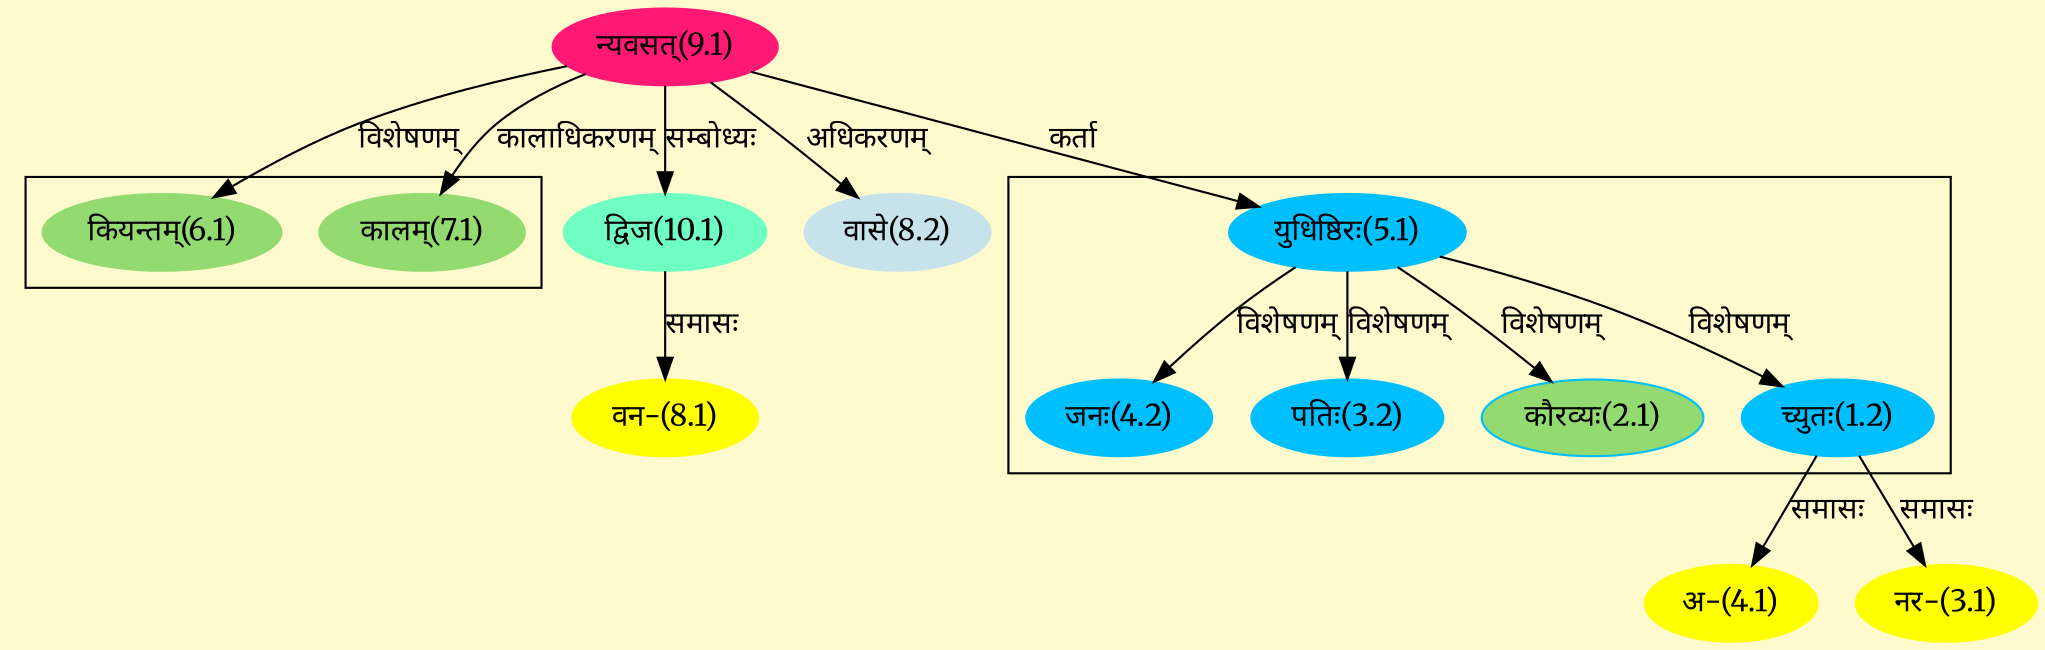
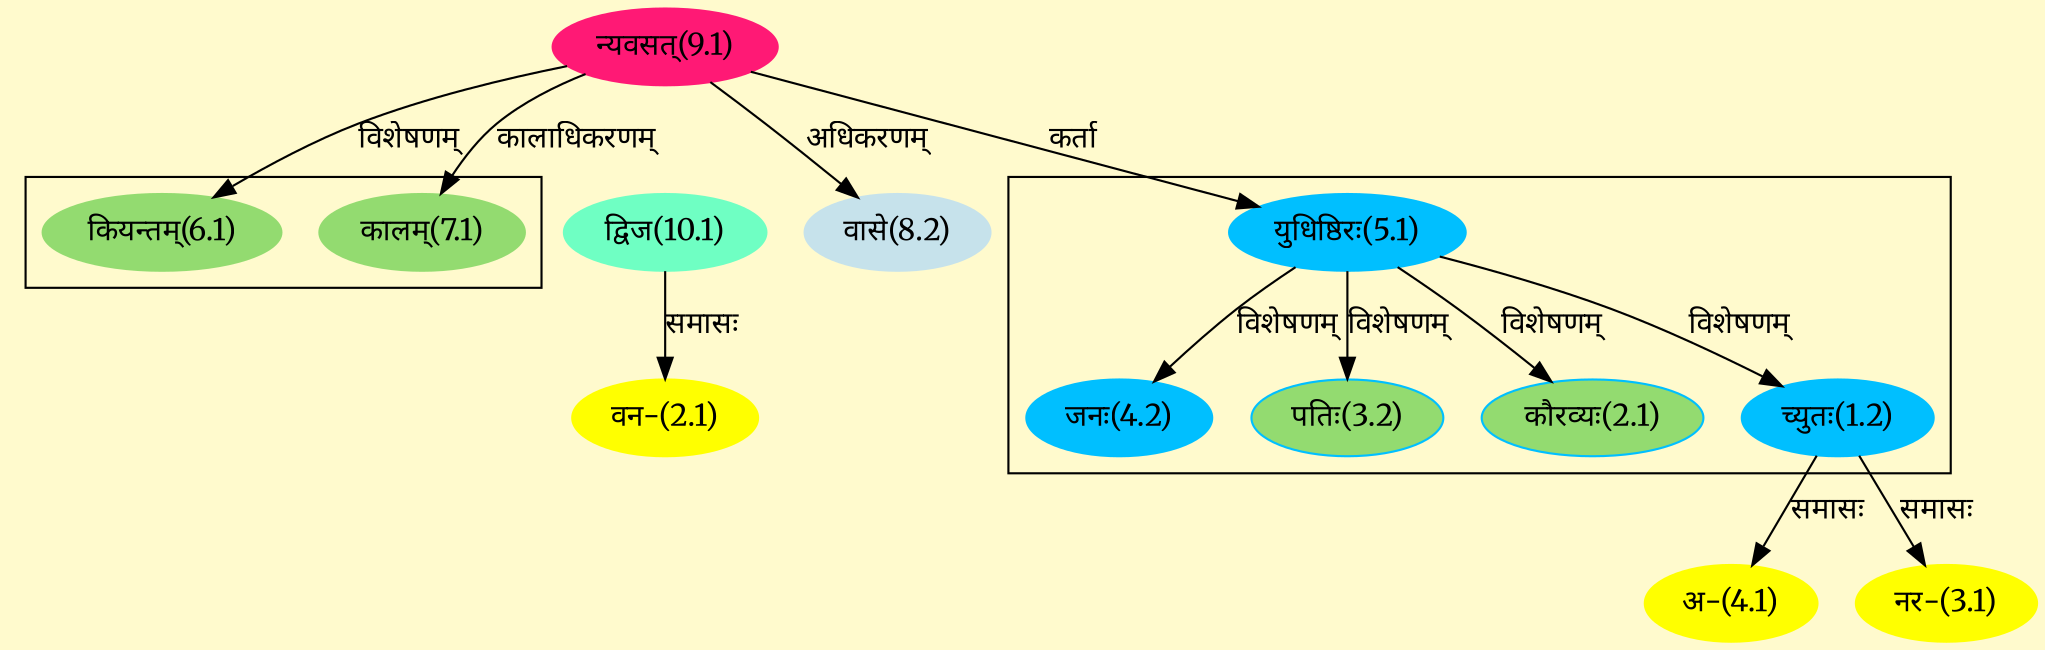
(665, 129) -> none
(665, 418) -> (665, 418)
(1347, 418) -> (1347, 418)
